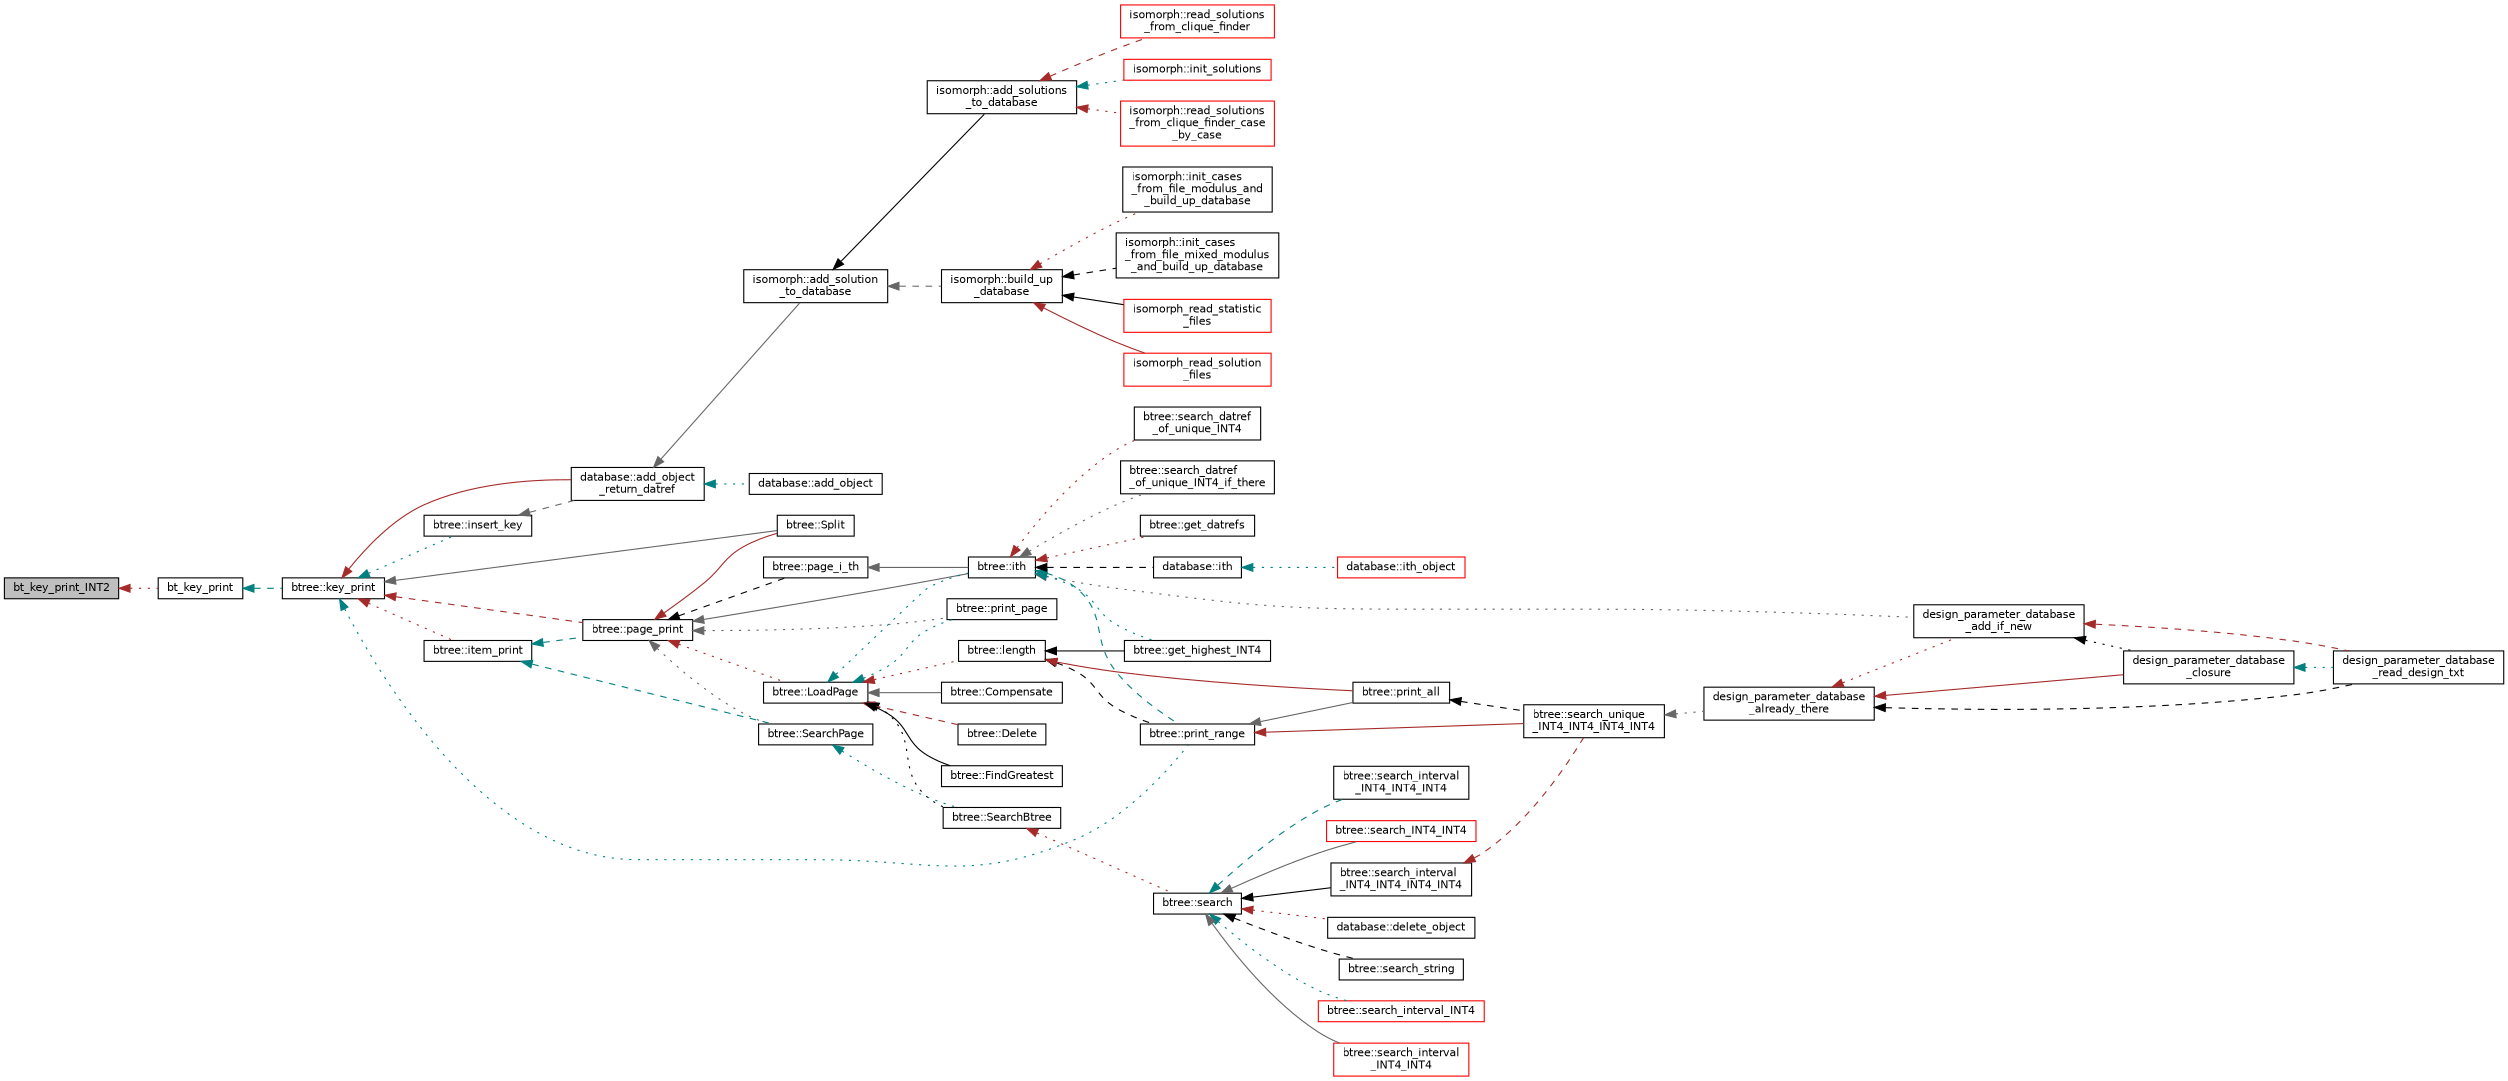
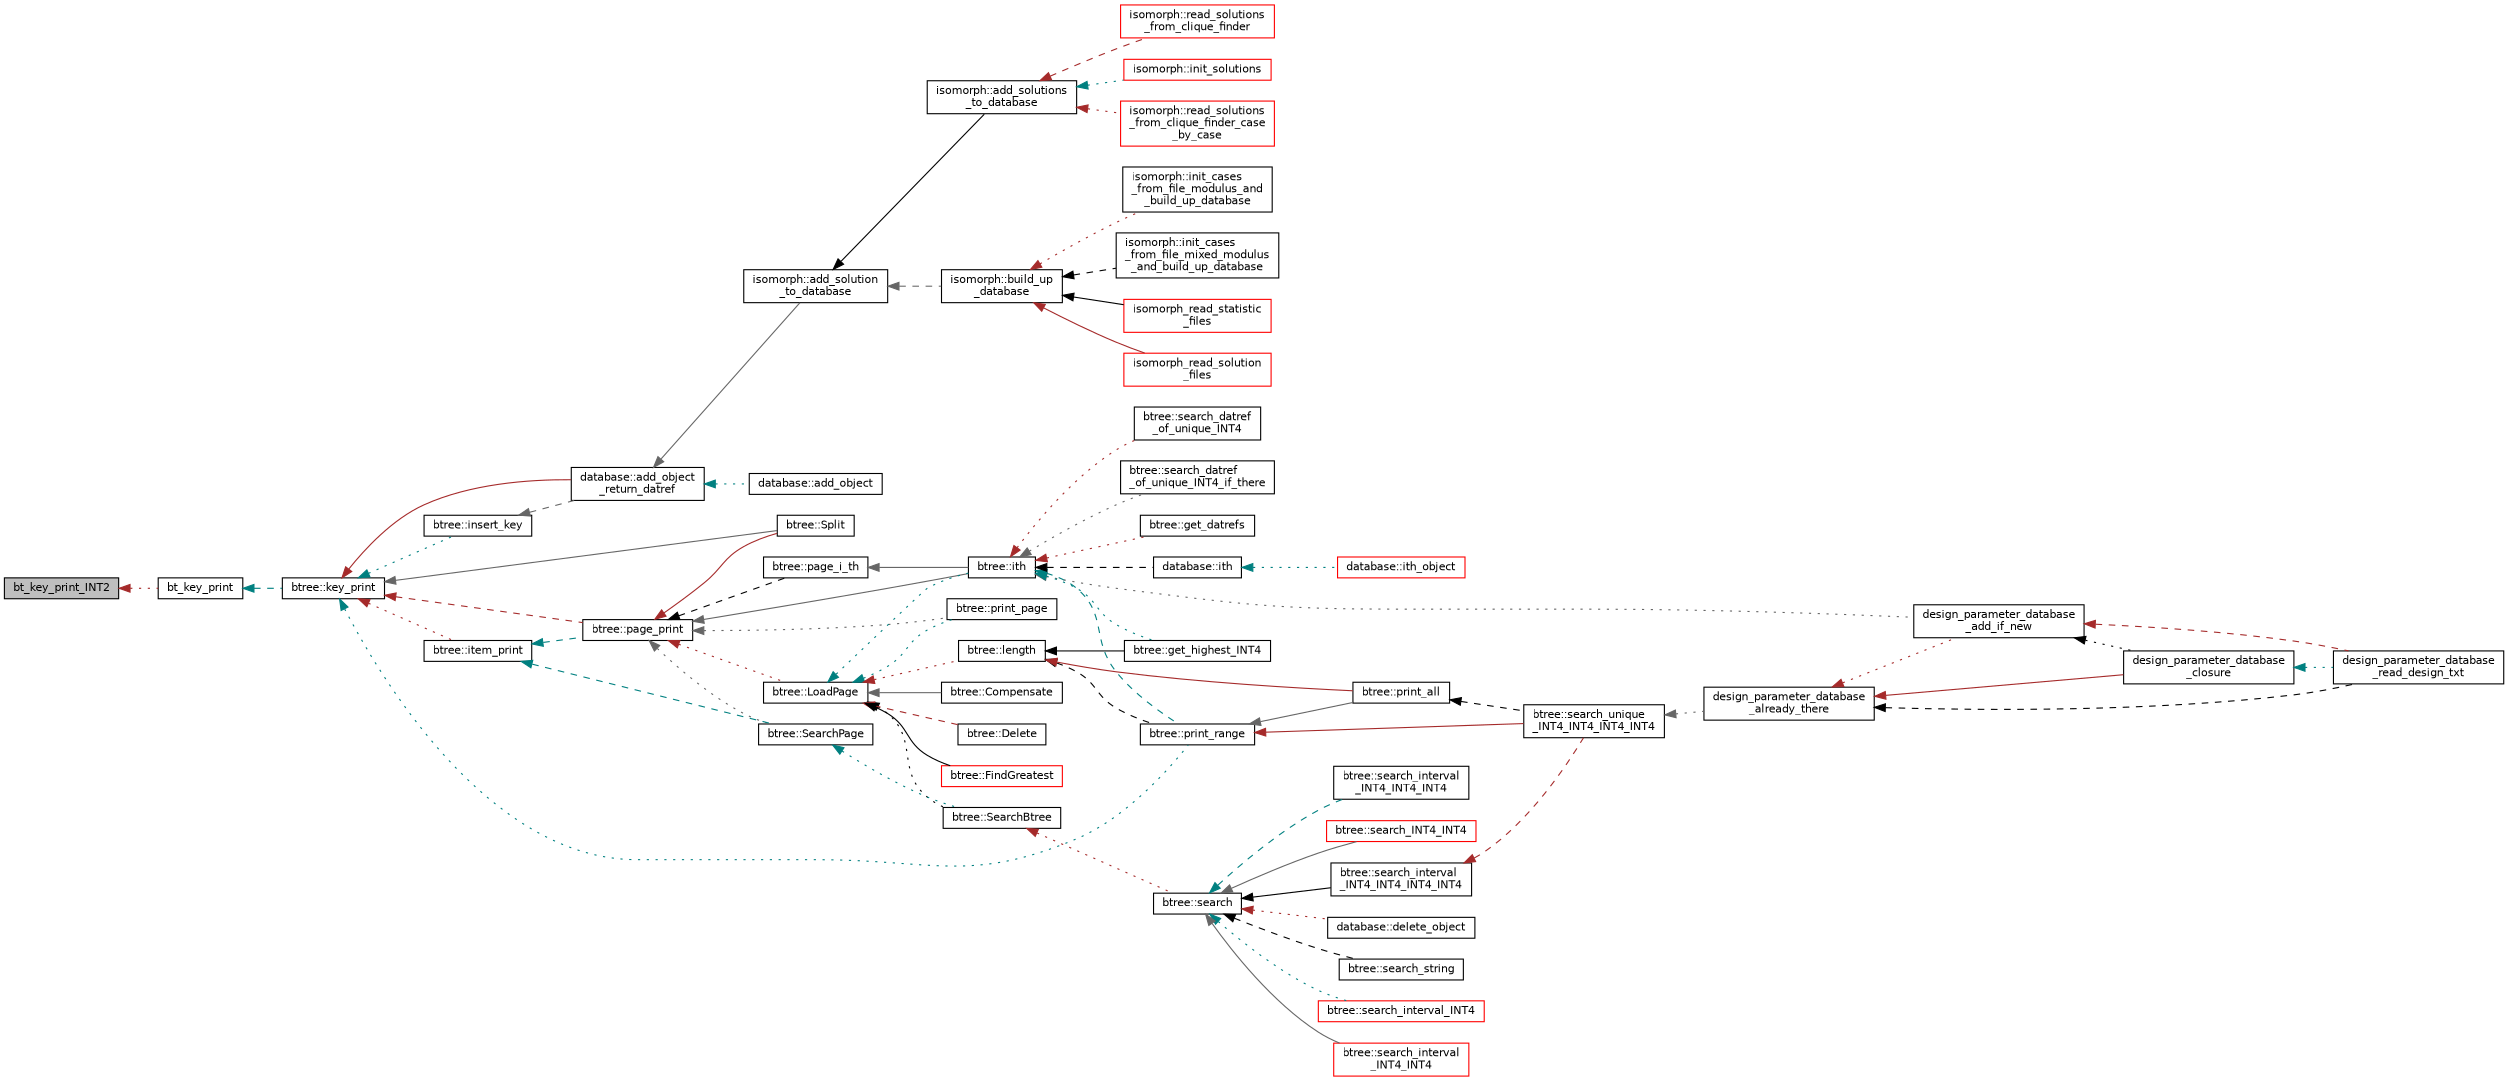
(1002, 776) -> (1002, 776)
